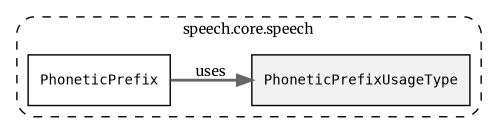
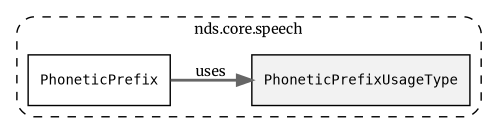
(249, 30) -> (249, 30)
